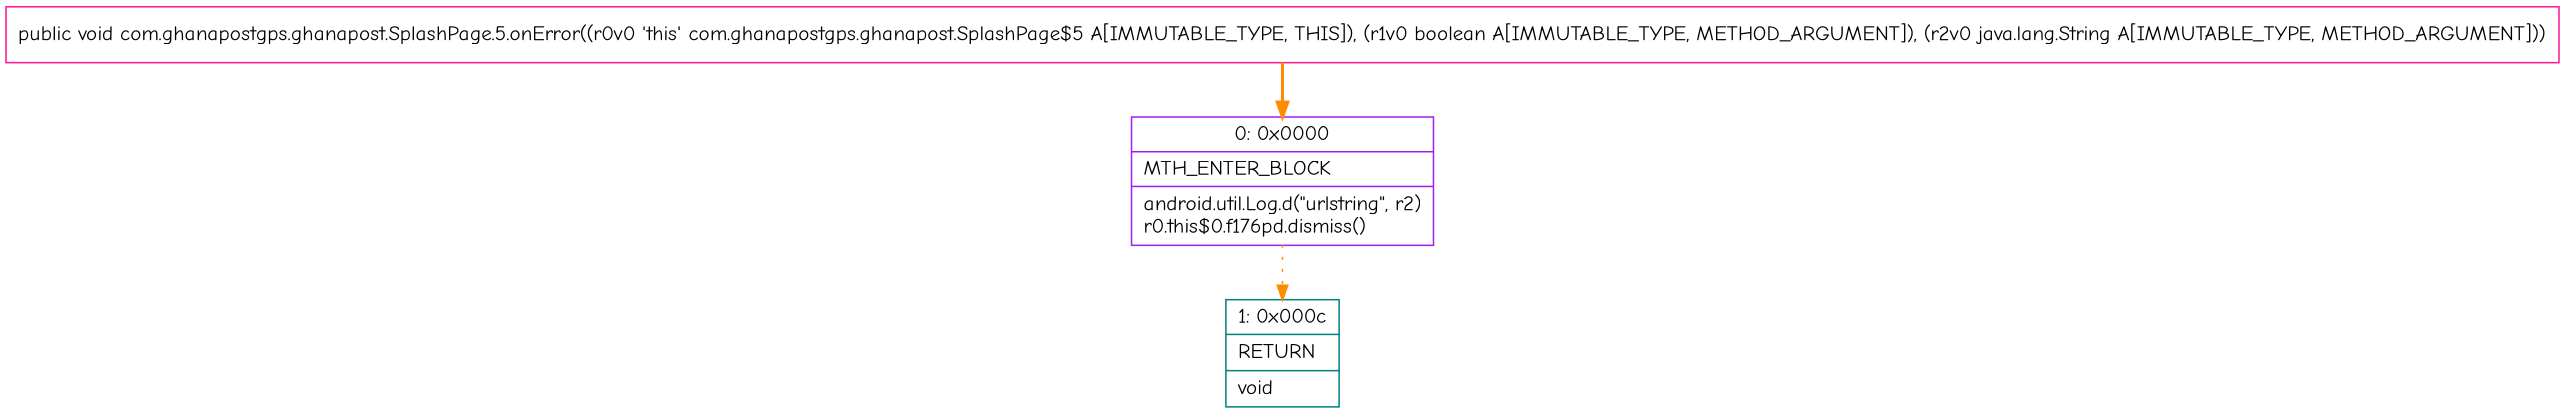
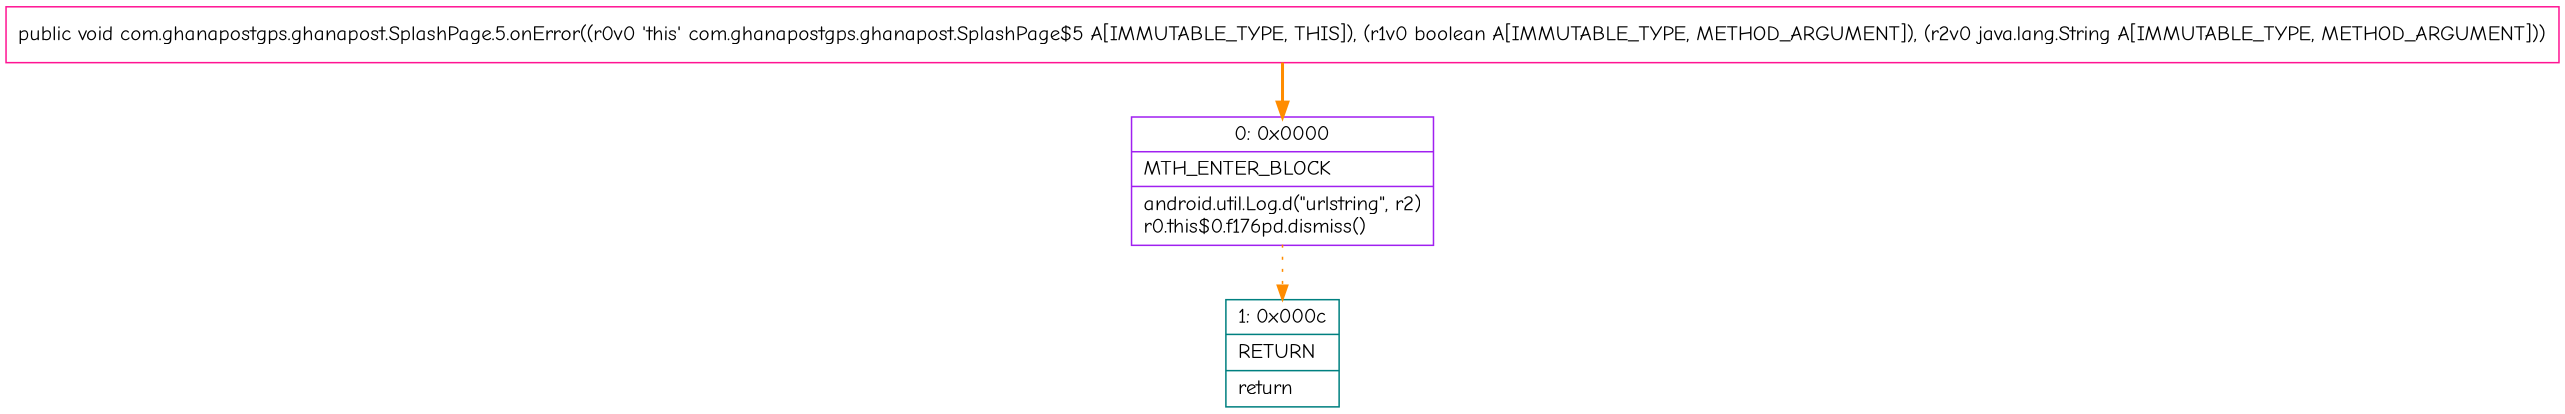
(1256, 388) -> (1266, 388)
